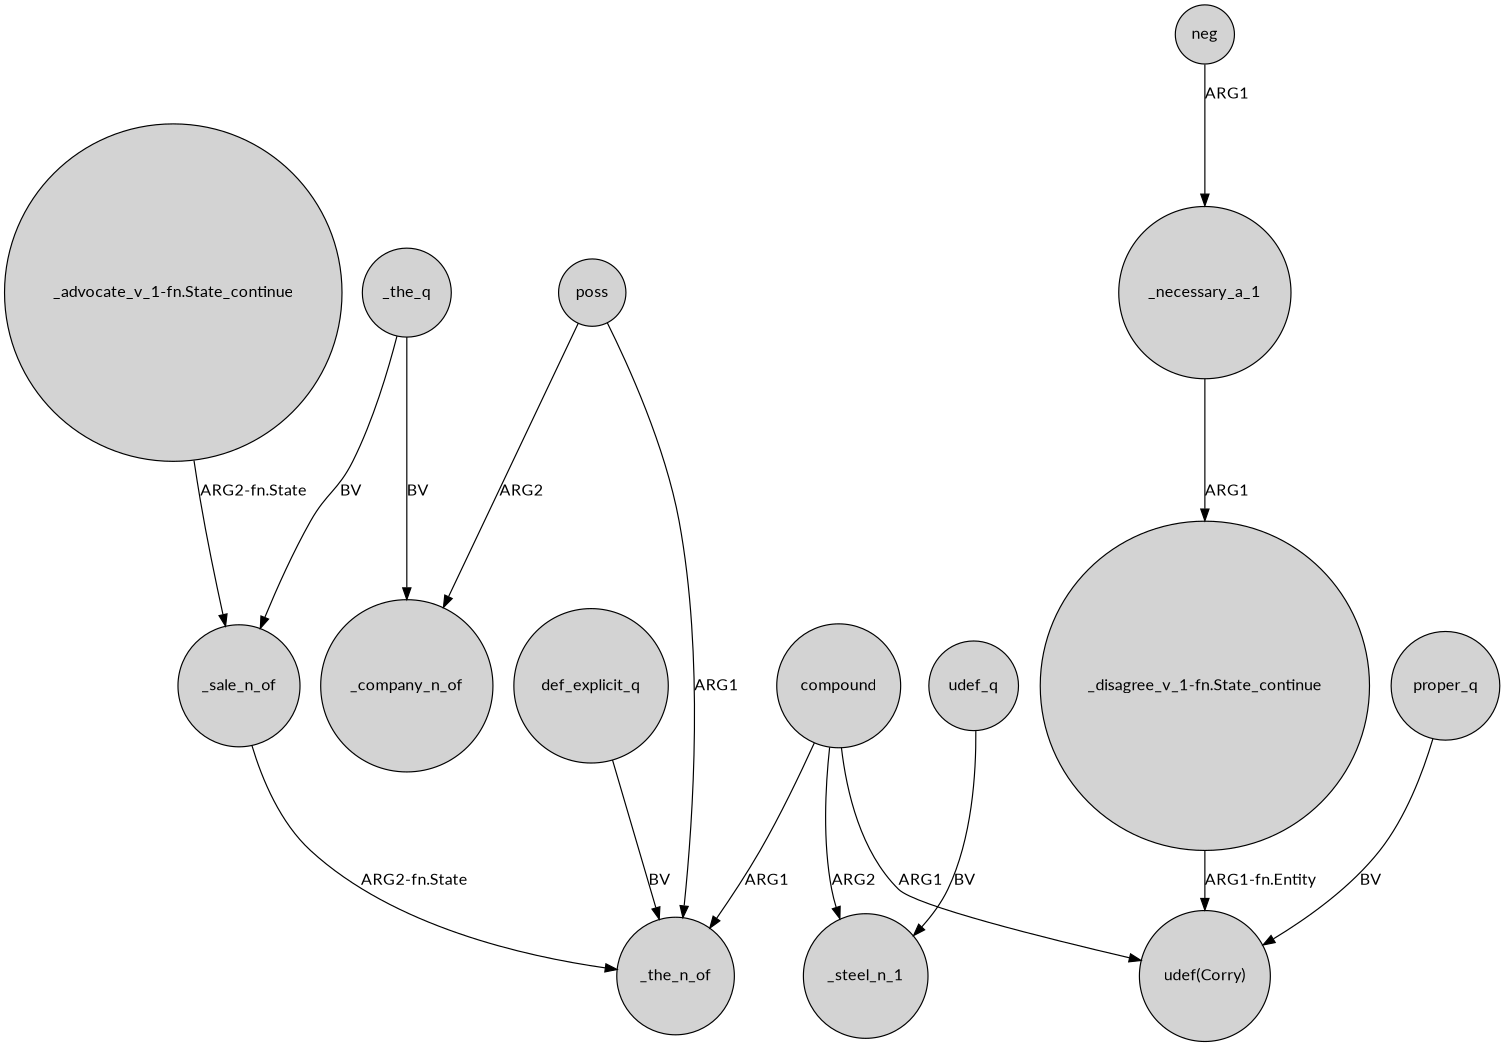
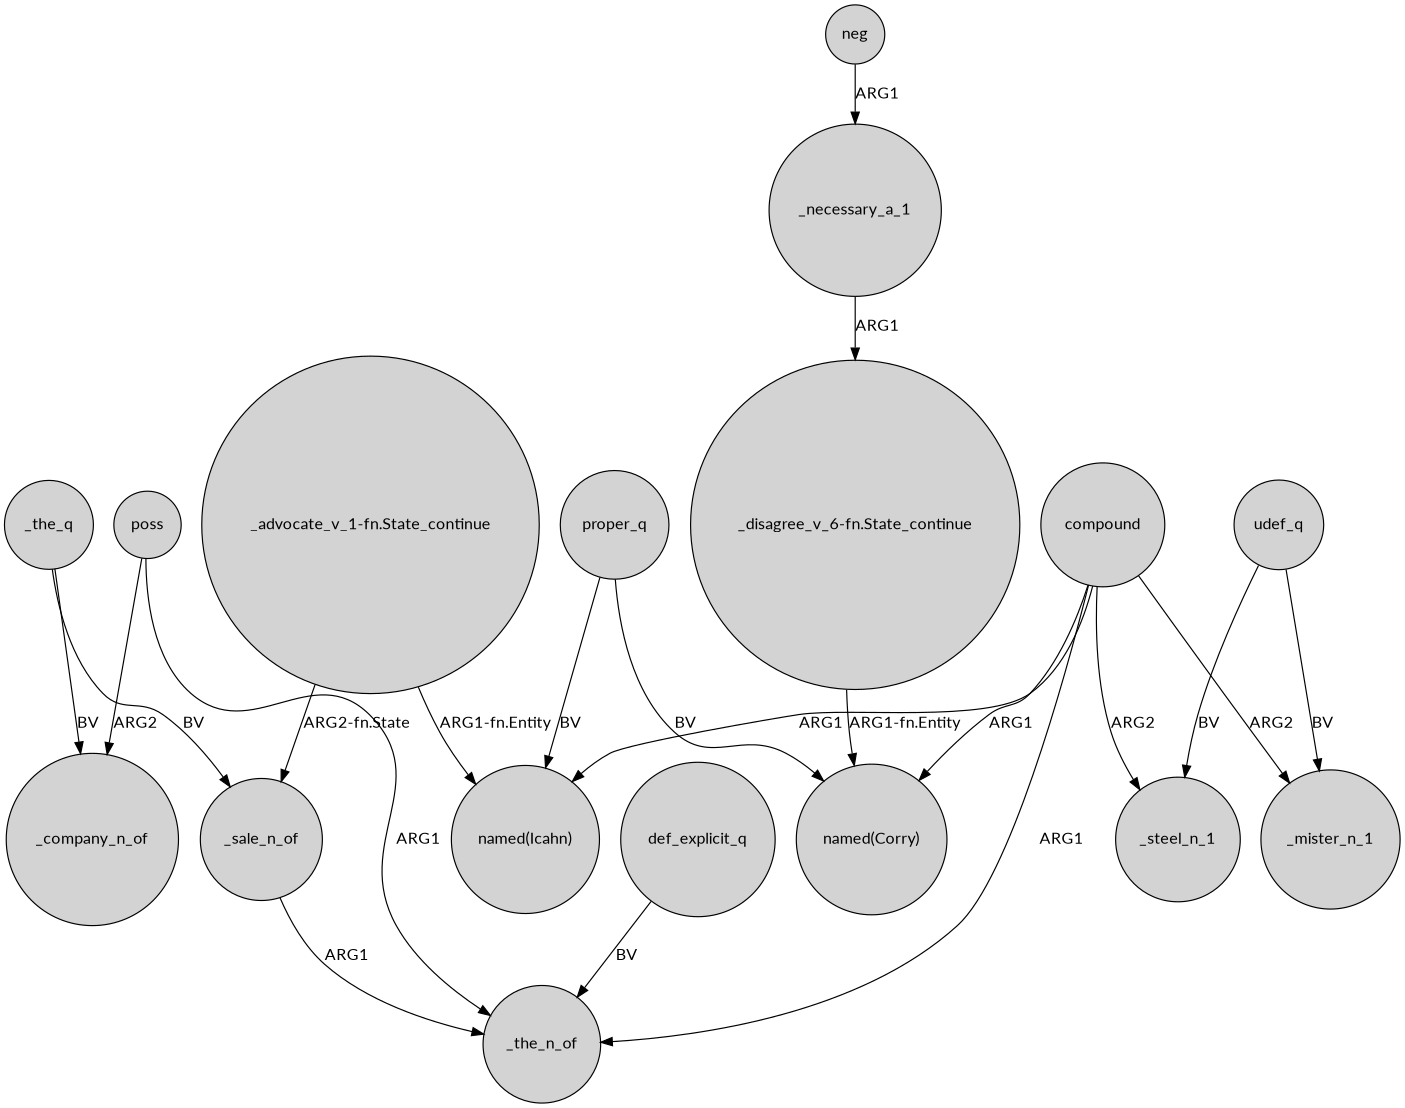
(1205, 686) -> (855, 525)
none -> (525, 839)
none -> (1331, 839)
(414, 881) -> (347, 956)
(1205, 976) -> (872, 839)
